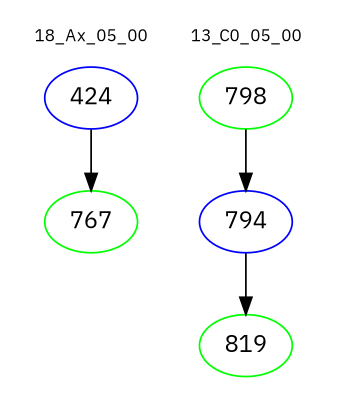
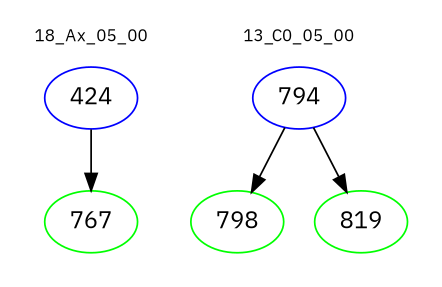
(246, 151) -> (272, 152)
